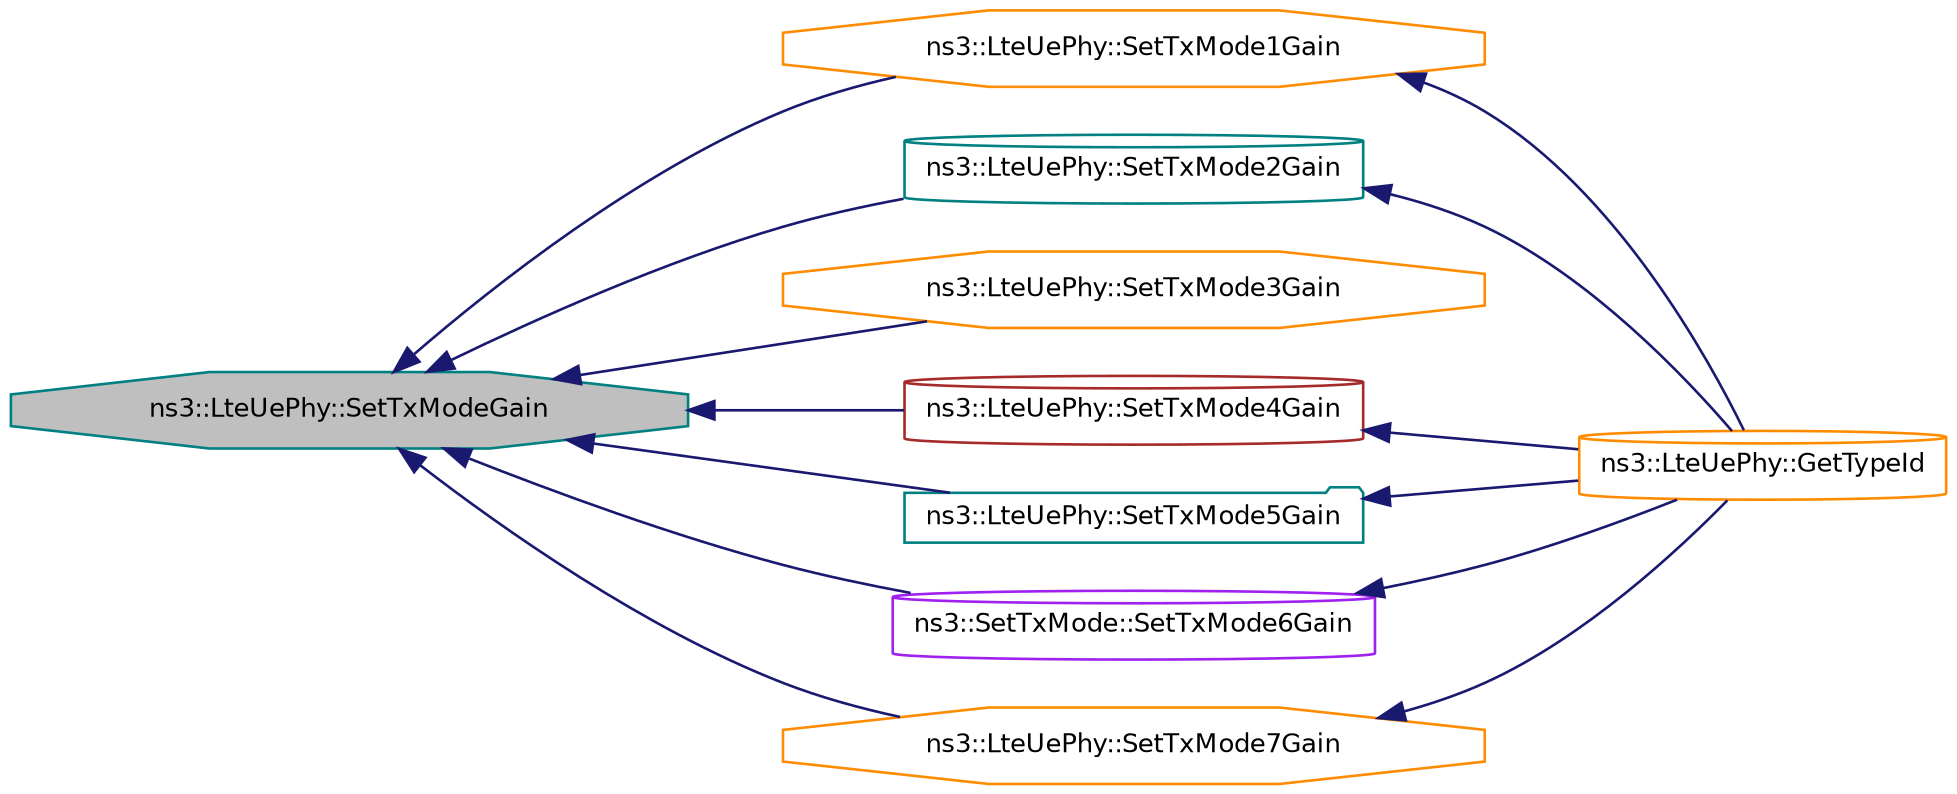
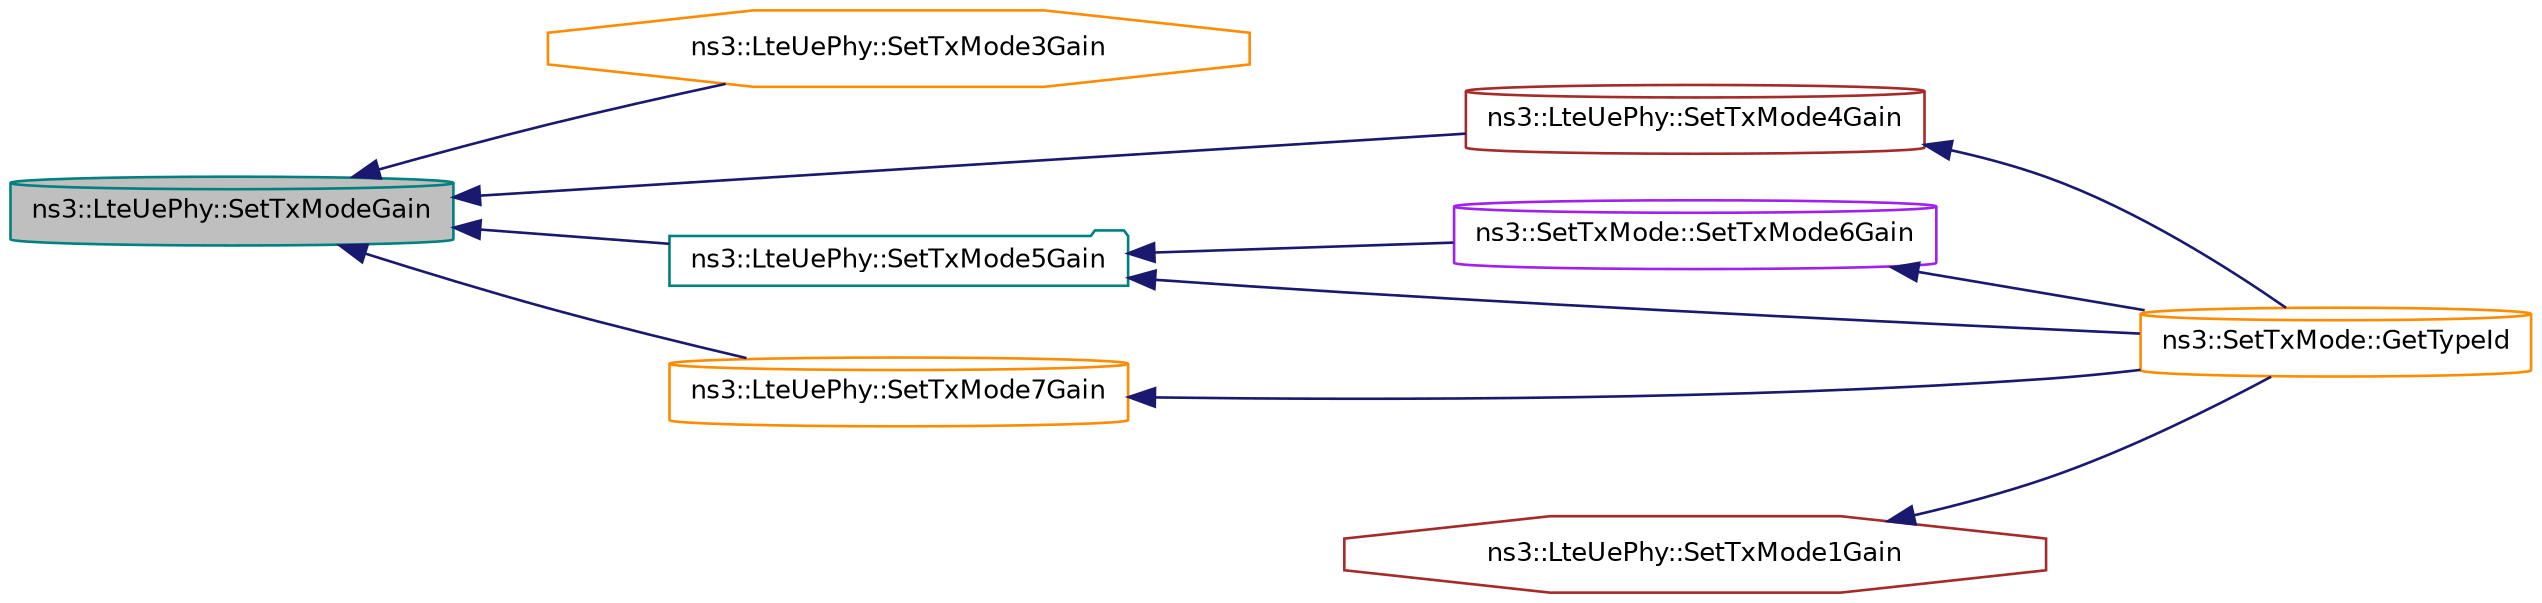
(1134, 49) -> (1695, 554)
(1134, 169) -> none
(639, 187) -> none
(349, 410) -> (232, 211)
(1763, 465) -> (2336, 342)
(687, 537) -> (1304, 248)
(1134, 746) -> (899, 392)
